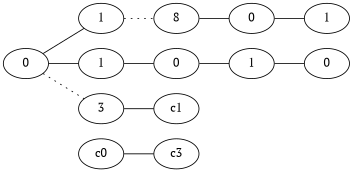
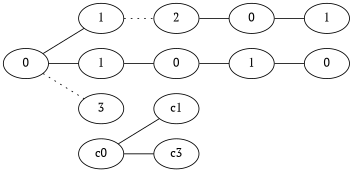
(176, 18) -> (176, 18)
(139, 109) -> (139, 131)
